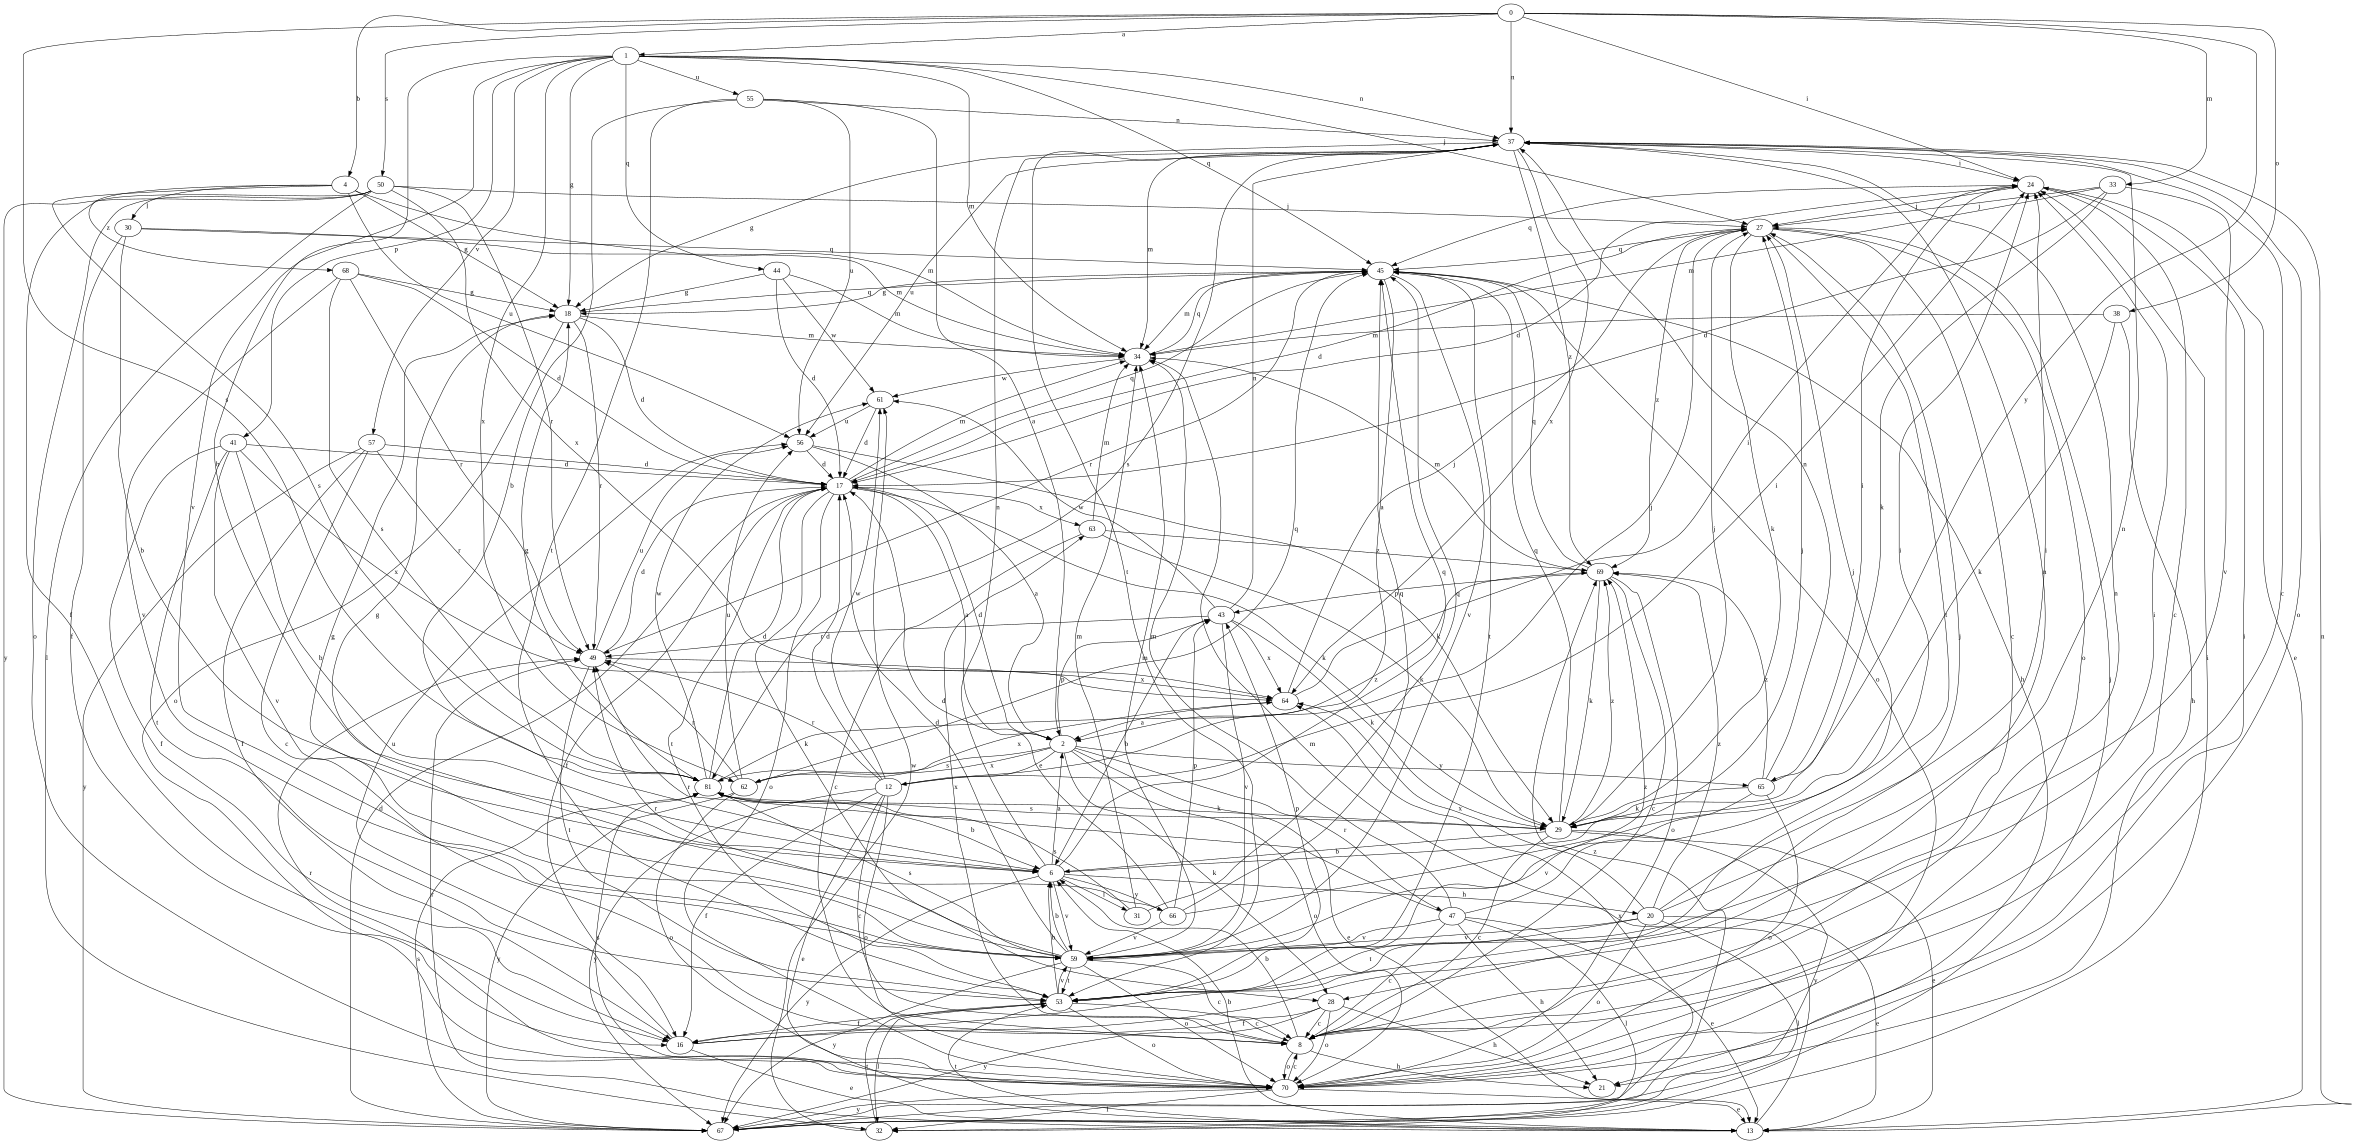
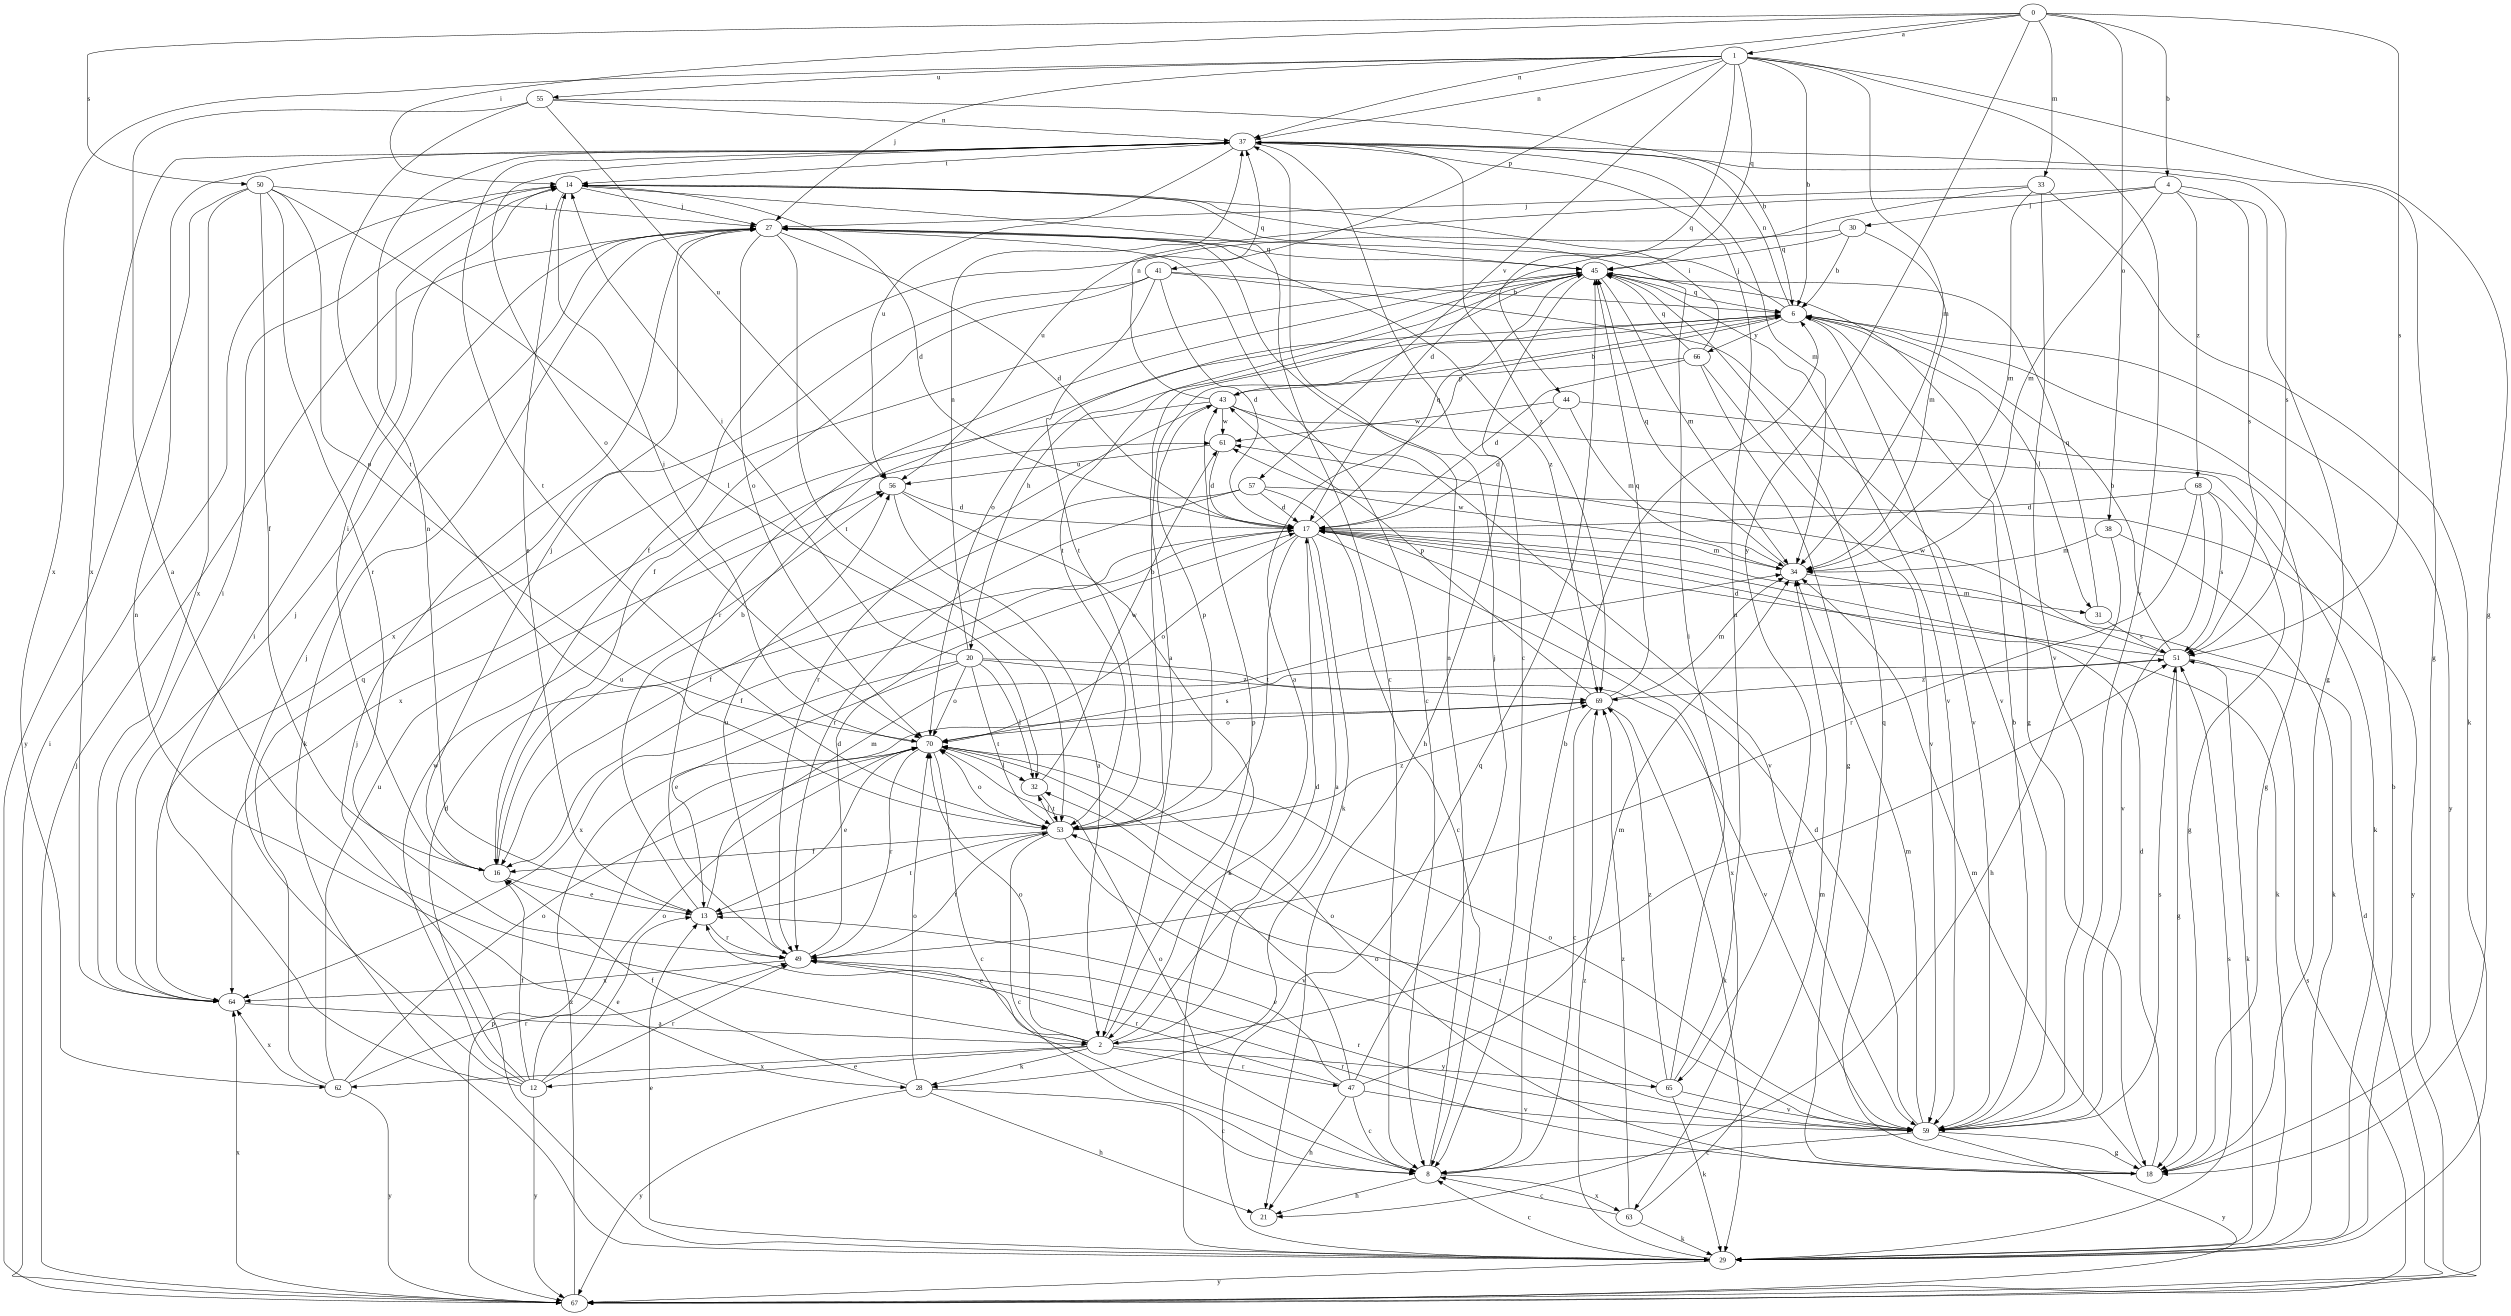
(2031, 185) -> (569, 185)
(1076, 639) -> (1937, 592)
(1388, 682) -> (1691, 295)
(708, 787) -> (2177, 658)
(981, 1012) -> none
(858, 1110) -> (493, 1024)
(1189, 1115) -> (893, 871)
